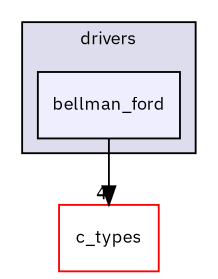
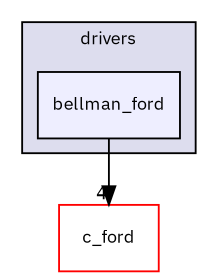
(109, 238) -> (109, 238)
